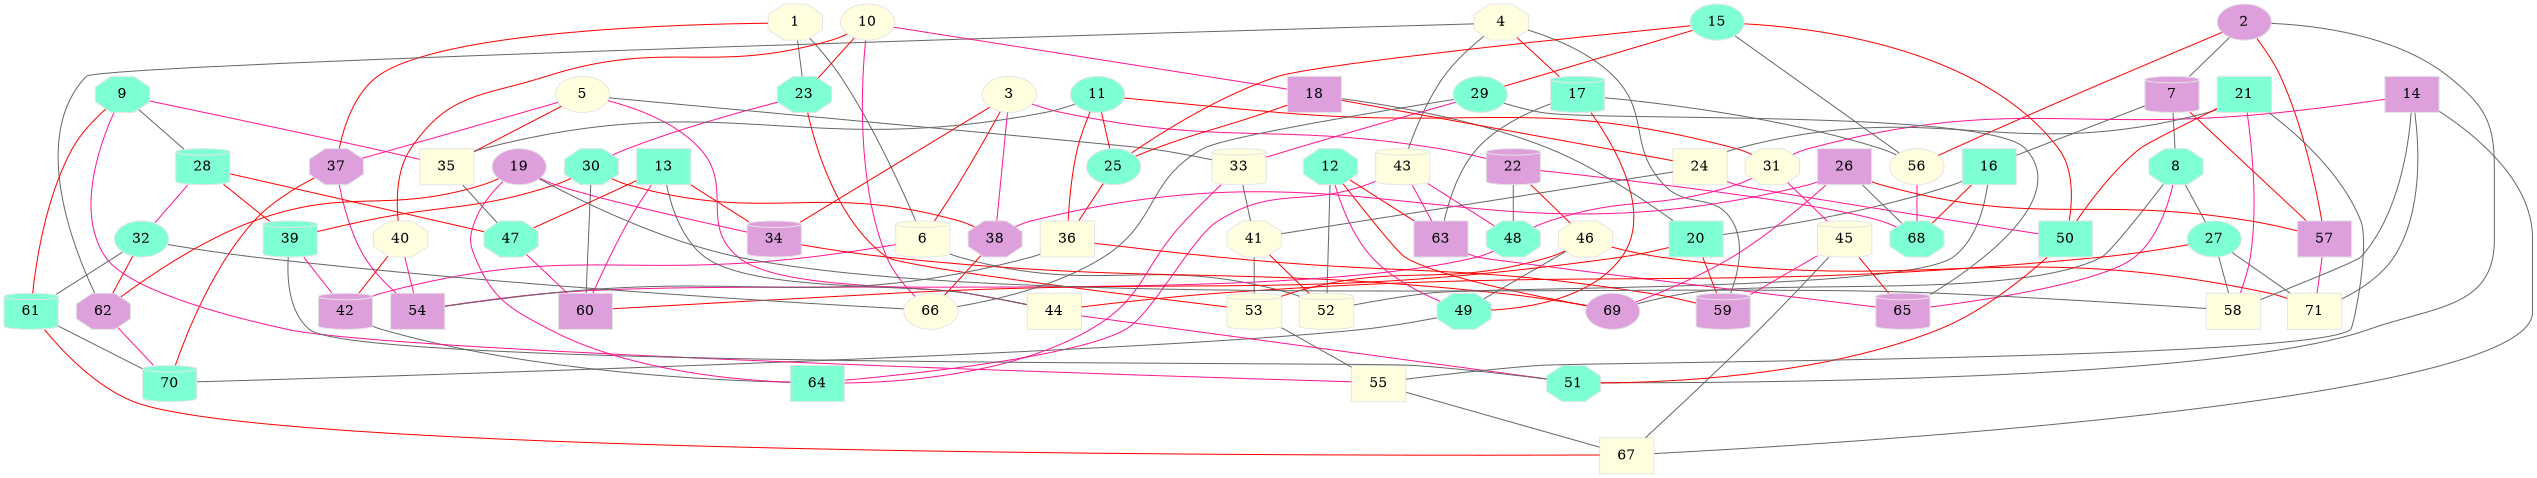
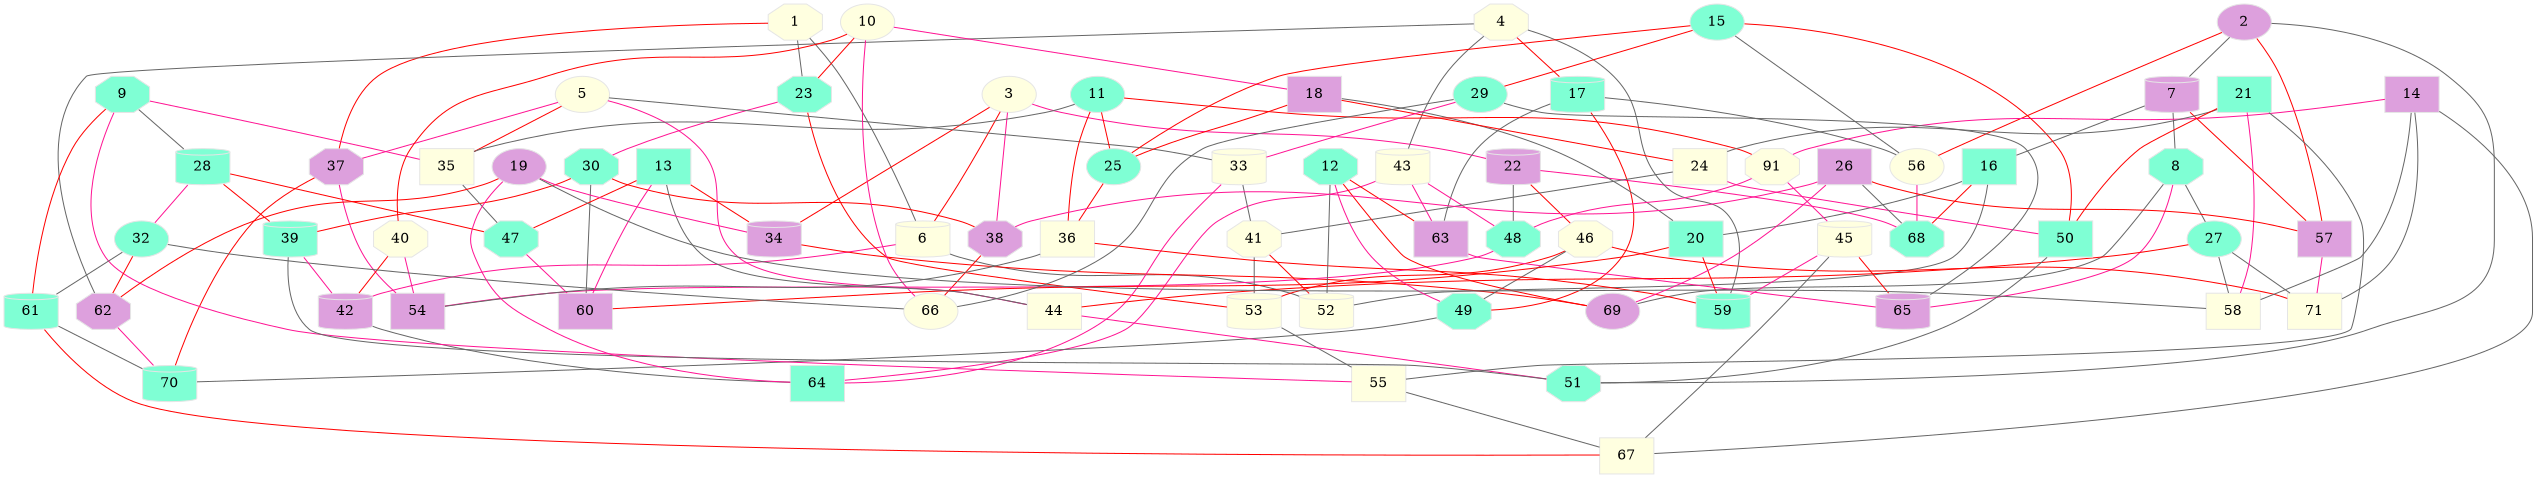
(1772, 167) -> (1772, 167)
(1723, 311) -> (1723, 311)
(1871, 351) -> (1871, 351)
